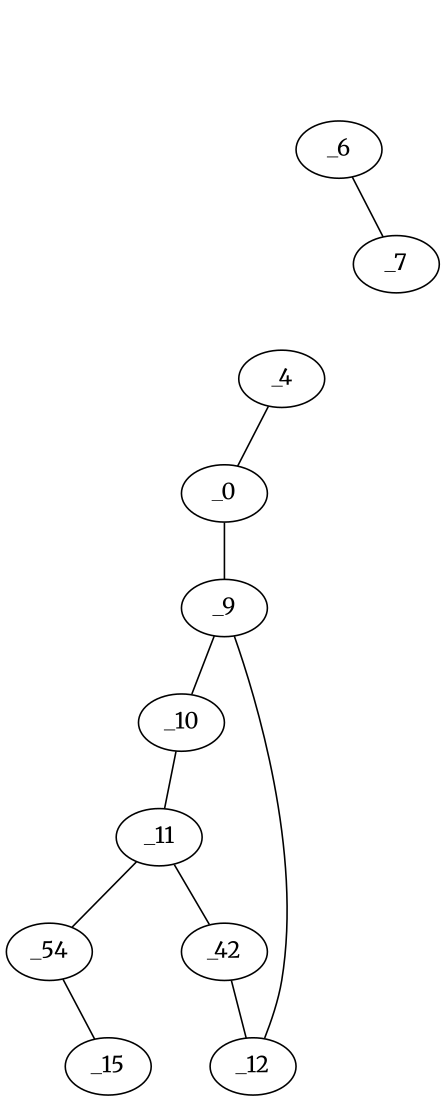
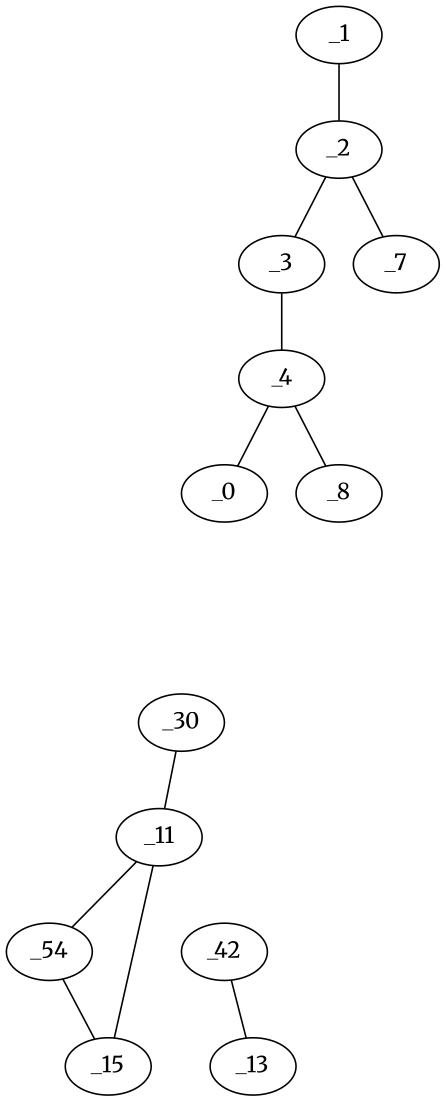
none -> (339, 35)
(339, 150) -> (339, 150)
none -> (282, 264)
none -> (339, 493)
(224, 608) -> none
(181, 723) -> (181, 723)
(192, 895) -> (134, 952)
(253, 1066) -> (253, 1066)
